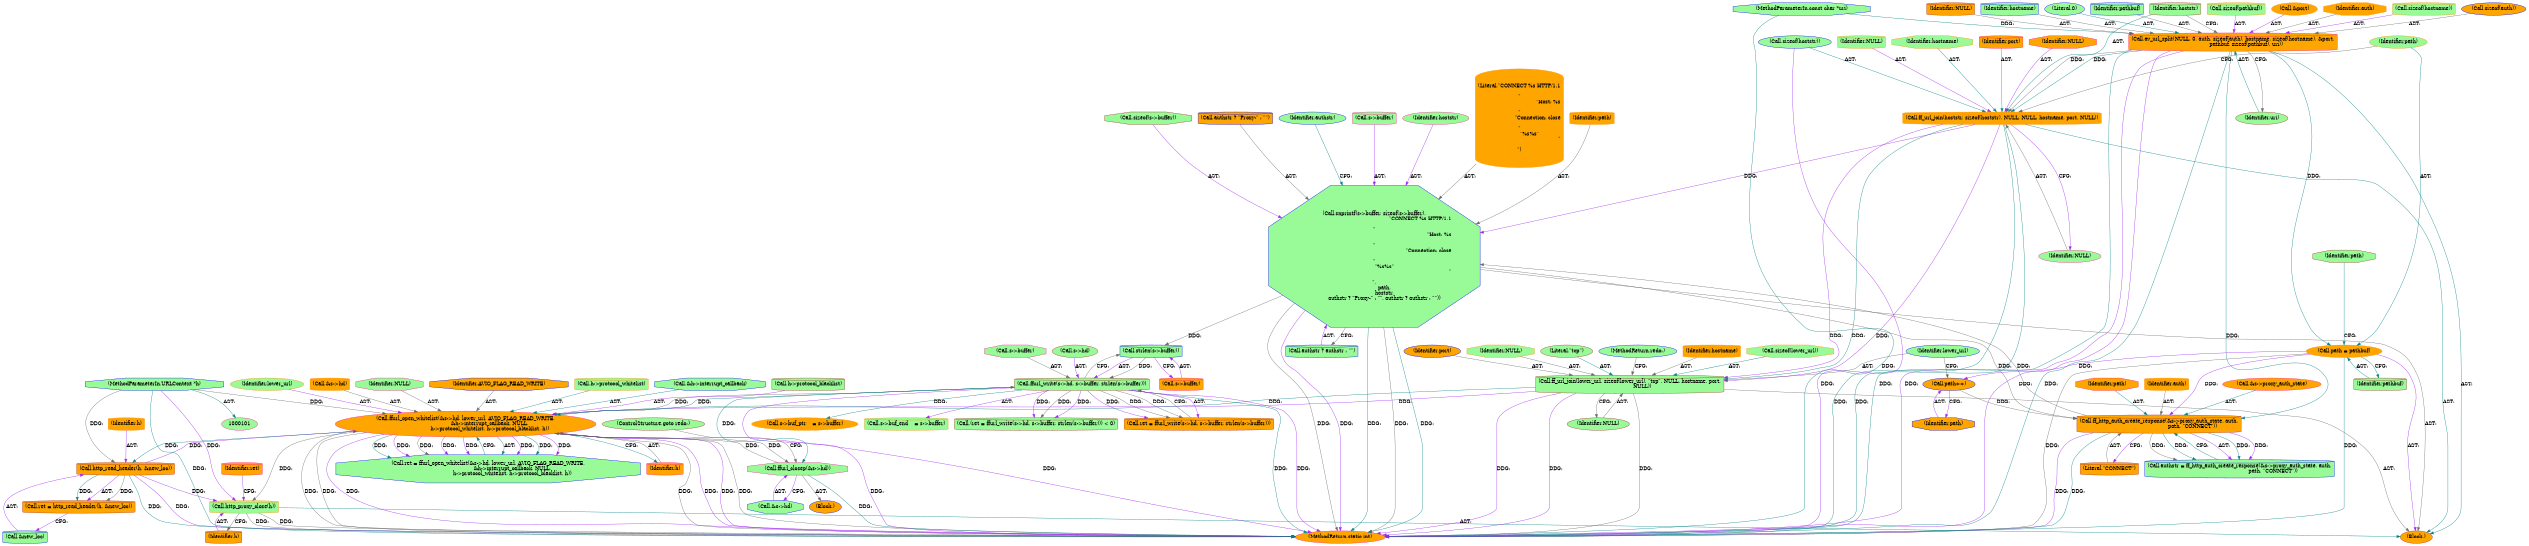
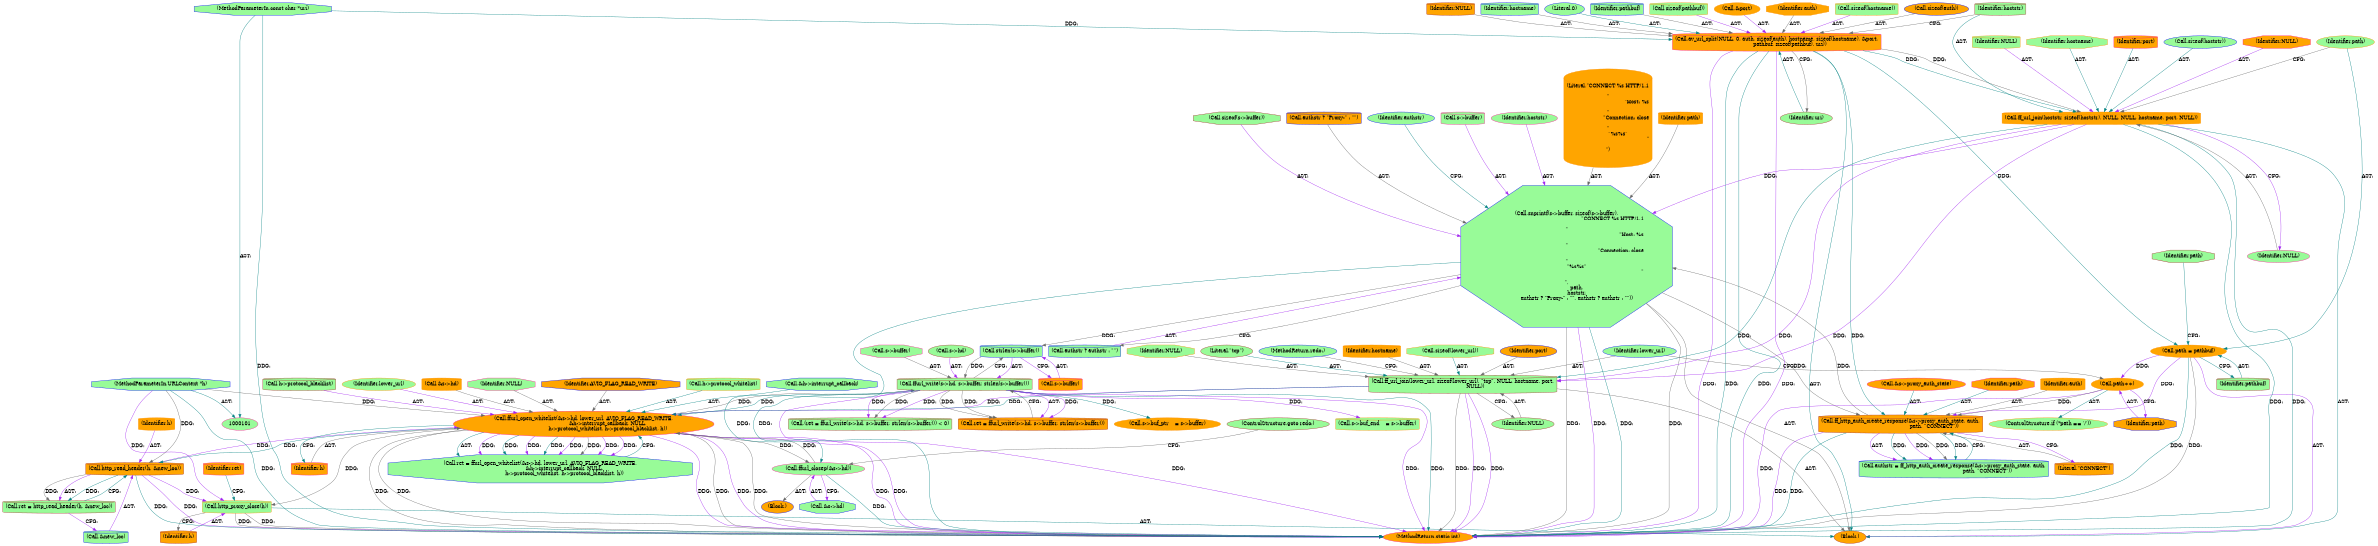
none -> (240, 212)
(1949, 384) -> (2117, 384)
(1008, 402) -> (1297, 402)
none -> (2048, 424)
(1820, 446) -> (1763, 440)
(798, 469) -> (818, 469)
(243, 486) -> (230, 486)
none -> (106, 491)
(79, 507) -> (59, 507)
